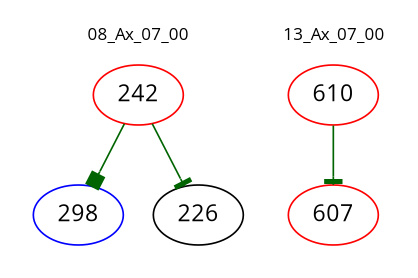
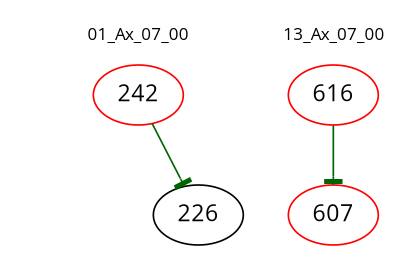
(138, 36) -> (138, 36)
(333, 95) -> (333, 95)
(78, 215) -> none
